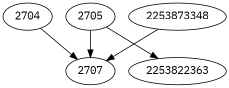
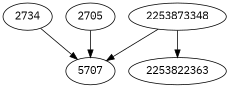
(28, 17) -> (28, 17)
(129, 41) -> (178, 40)
(90, 71) -> (90, 71)
